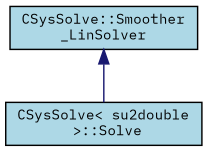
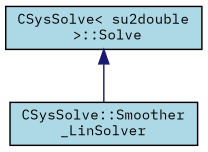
(104, 83) -> (104, 83)
